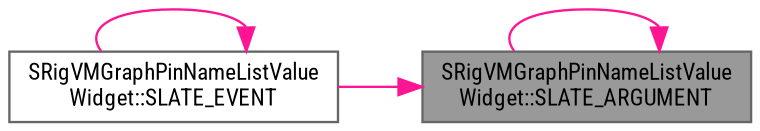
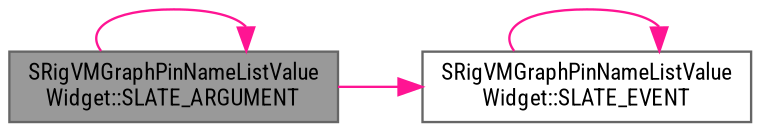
(368, 87) -> (368, 87)
